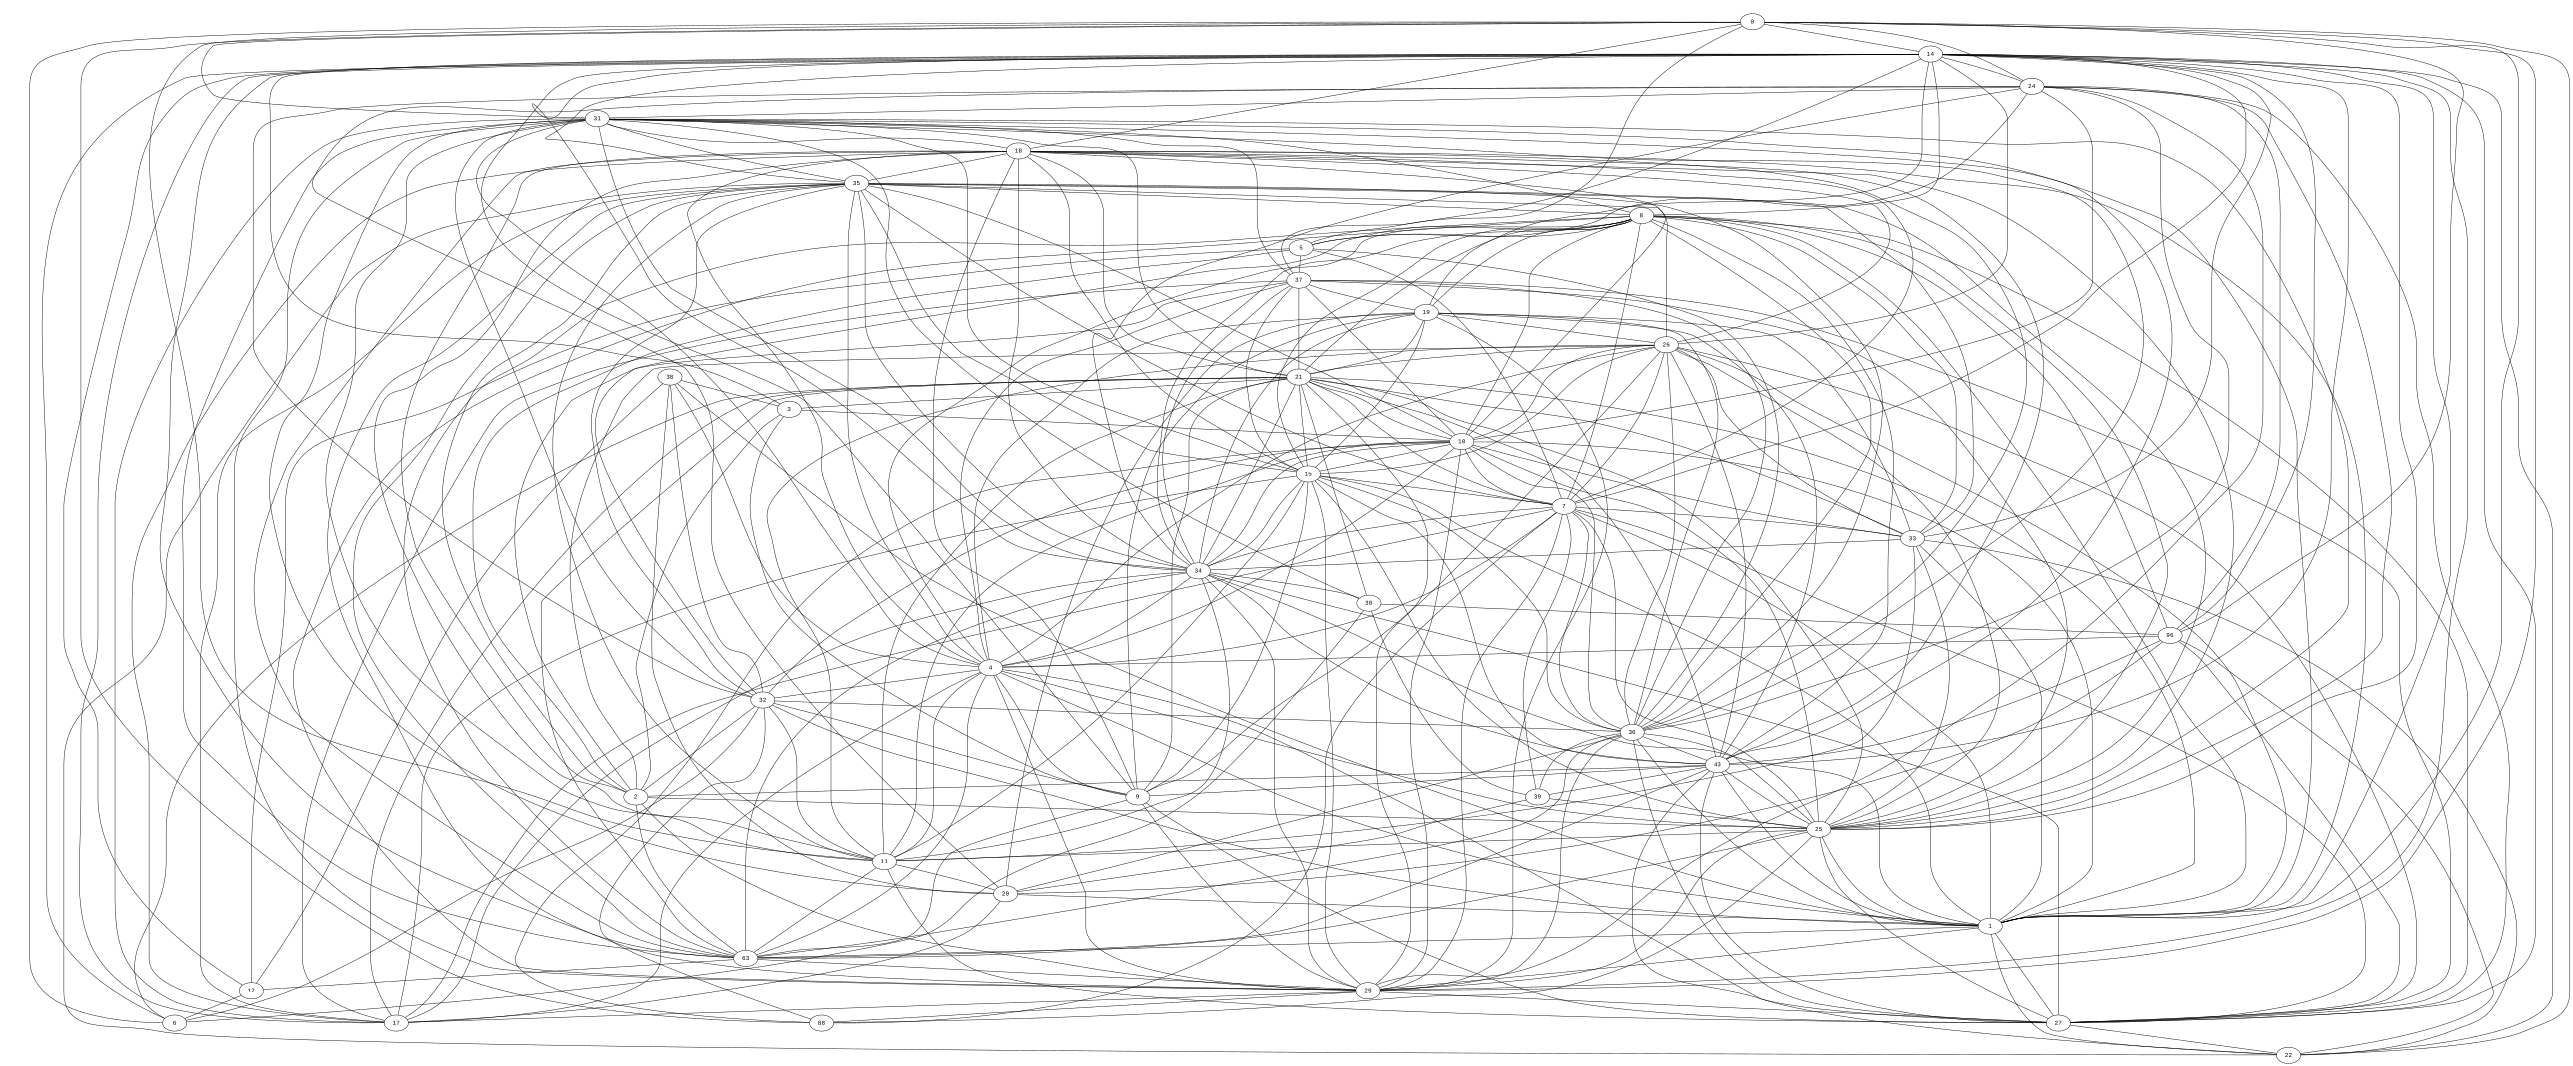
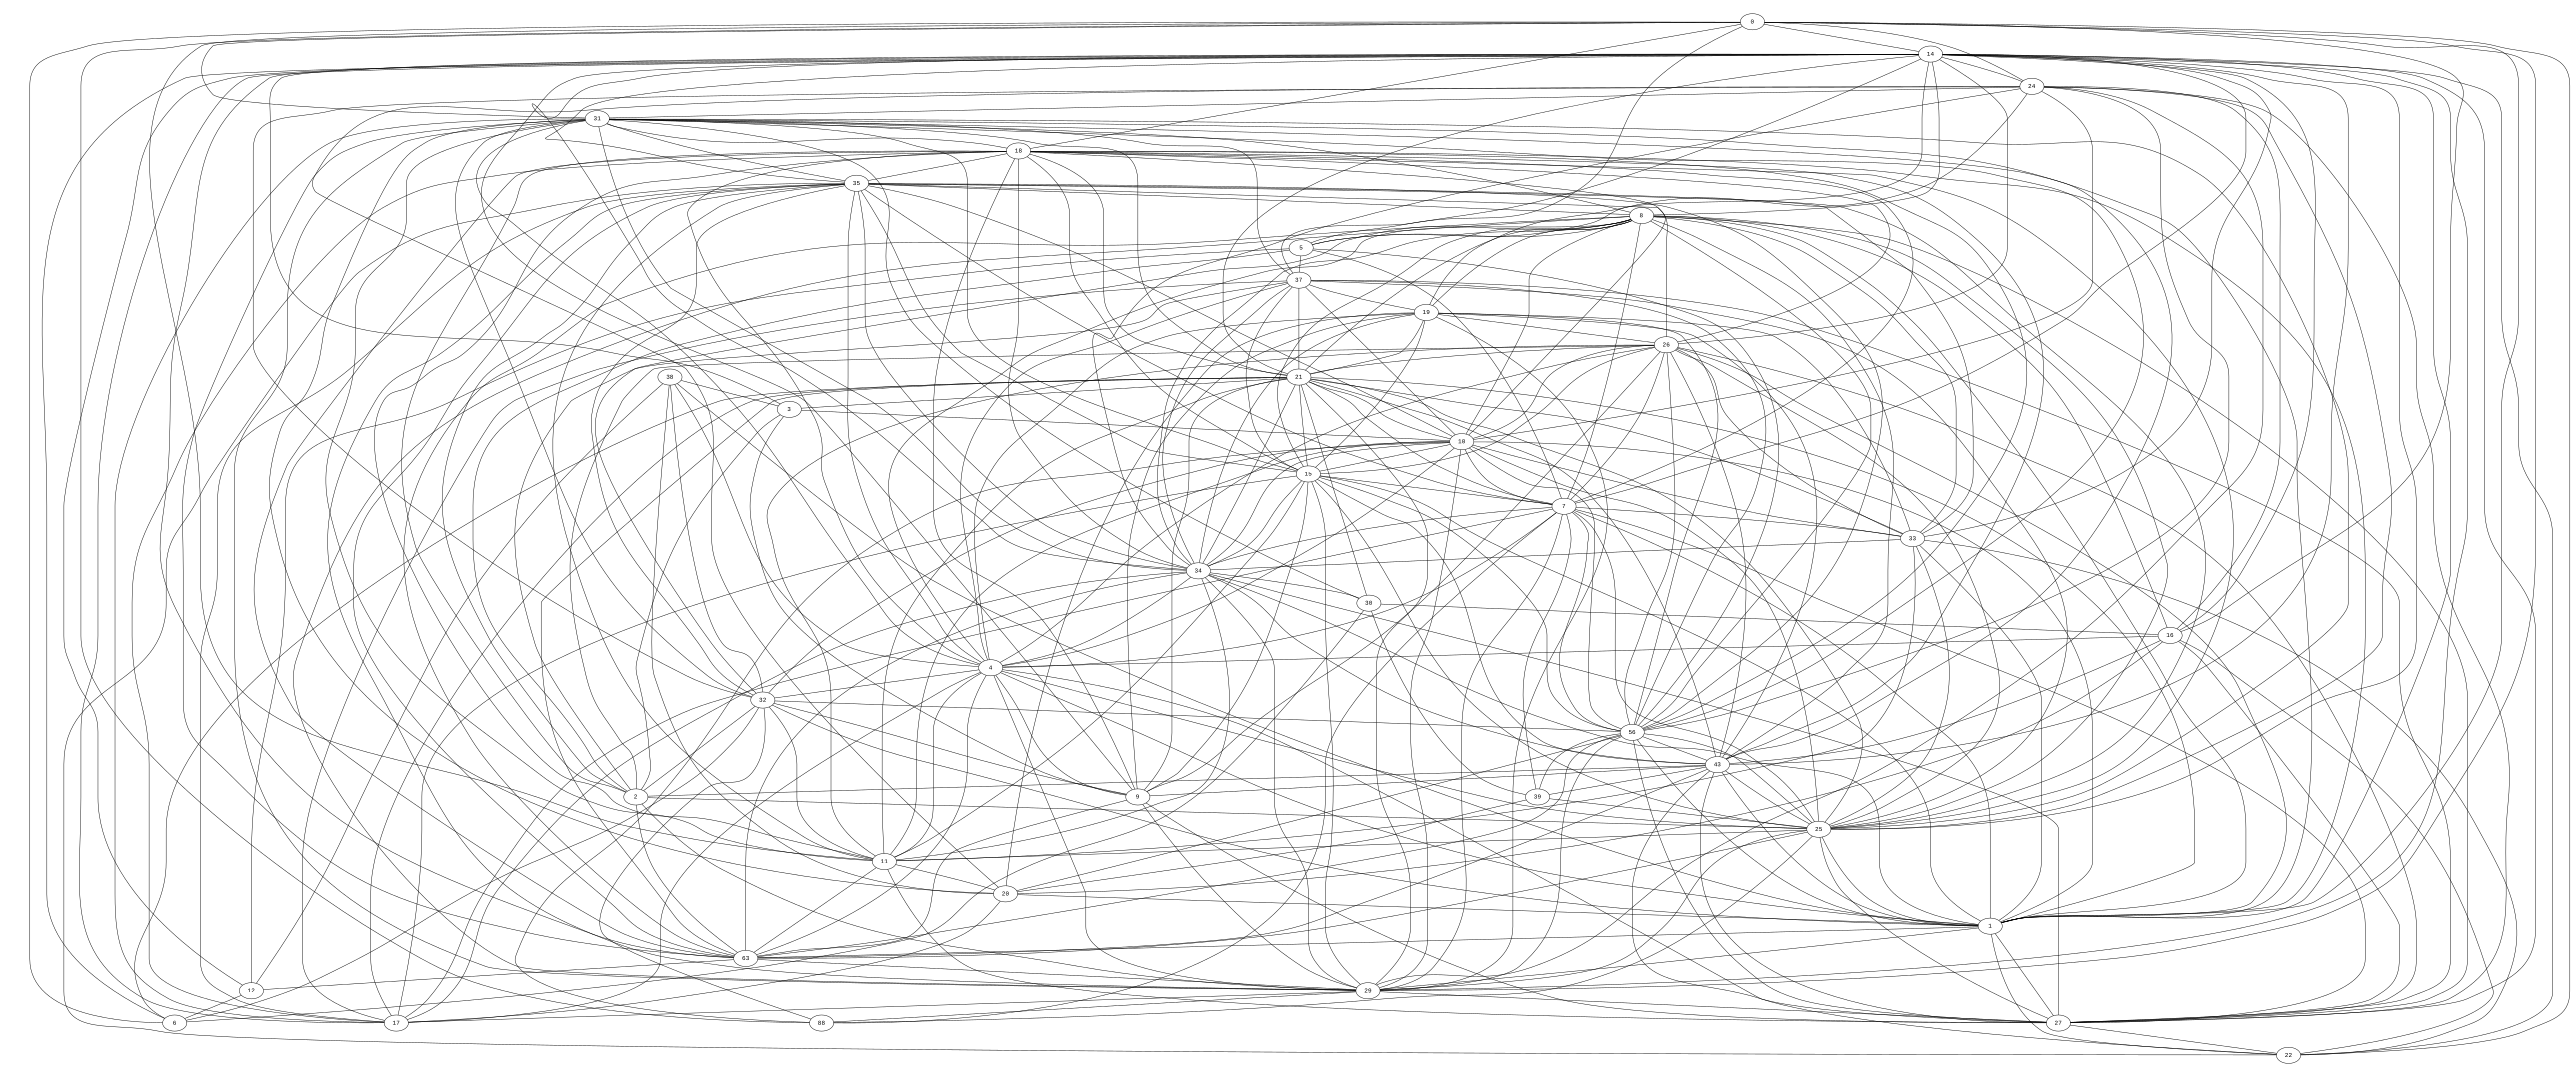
none -> (1504, 122)
(2170, 635) -> (2170, 635)
(1632, 732) -> (1632, 732)
